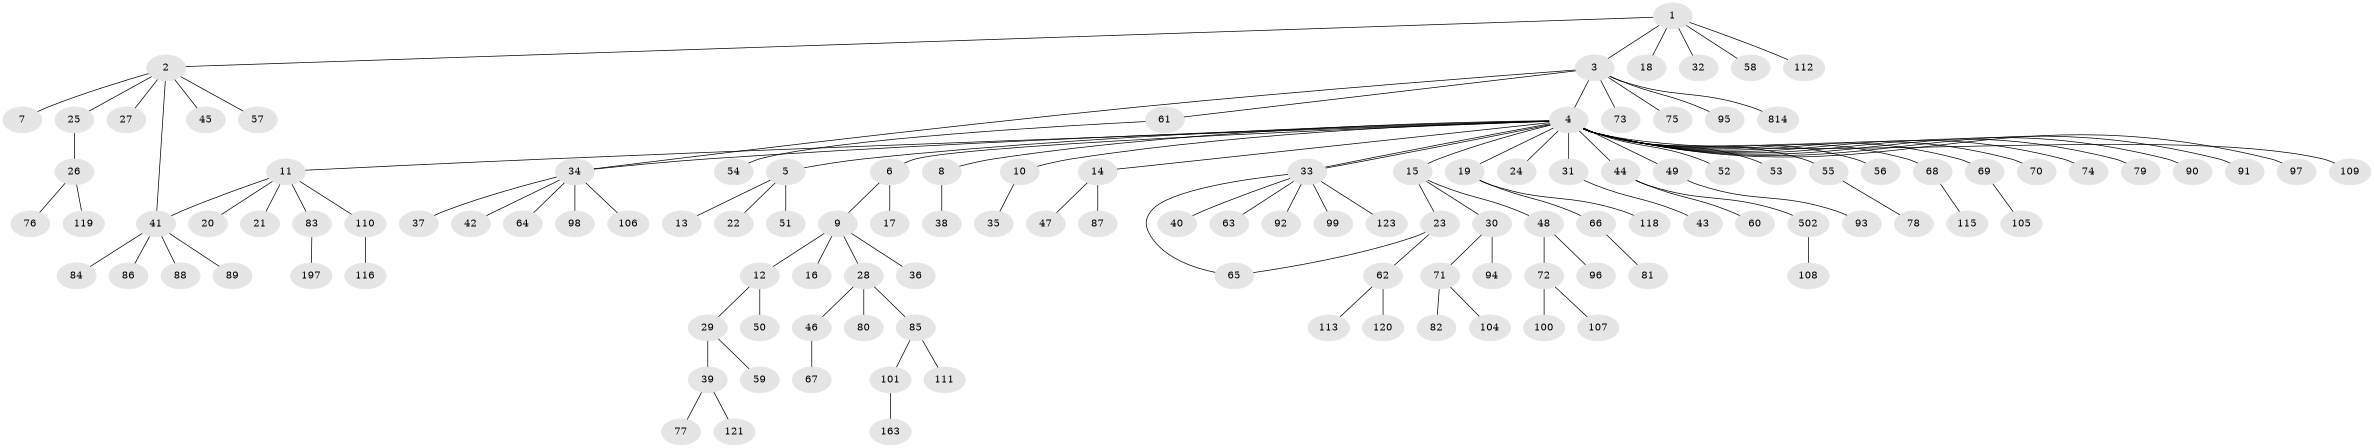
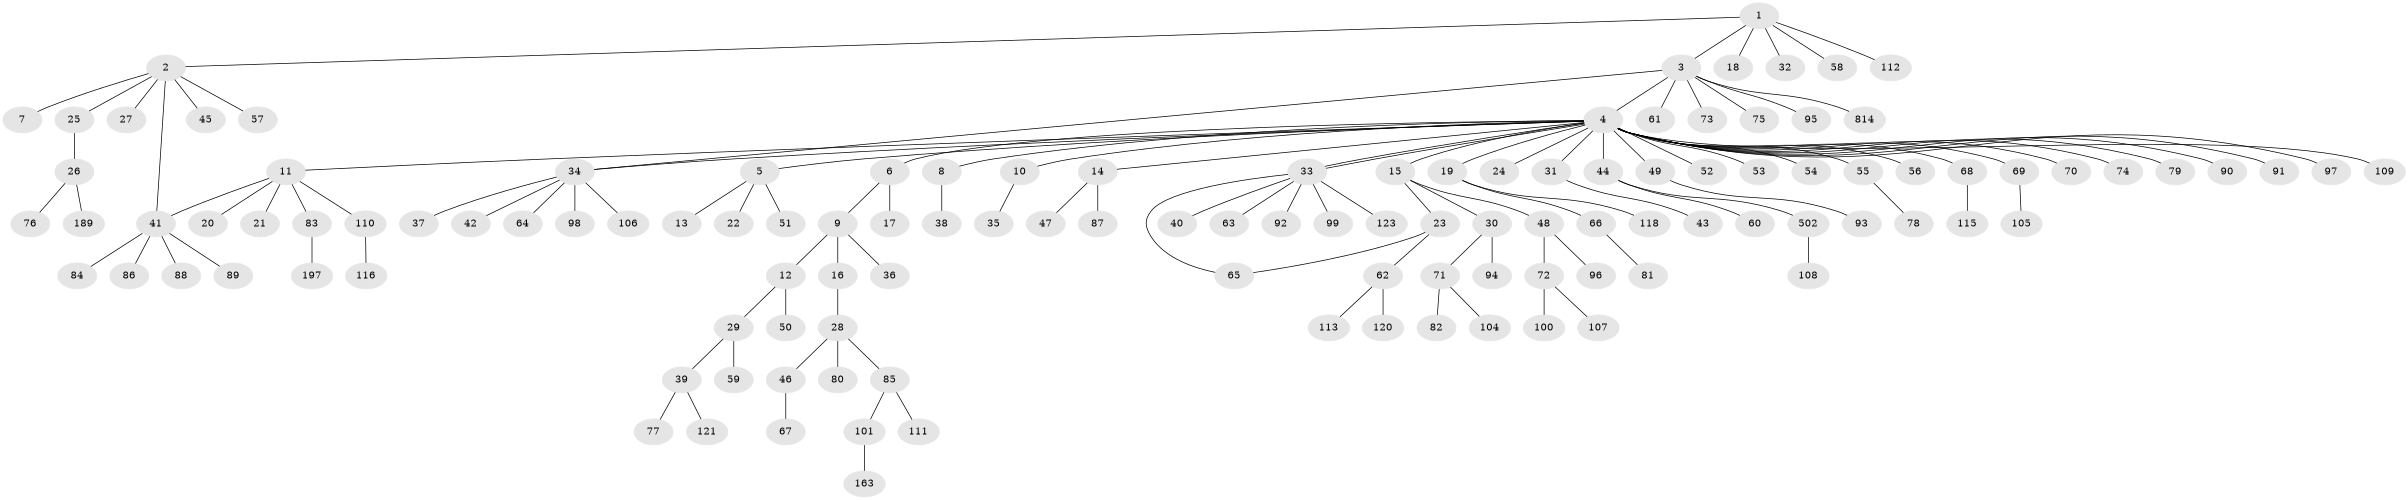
(946, 135) -> (1707, 146)
(84, 224) -> (84, 224)
(851, 250) -> (838, 302)
